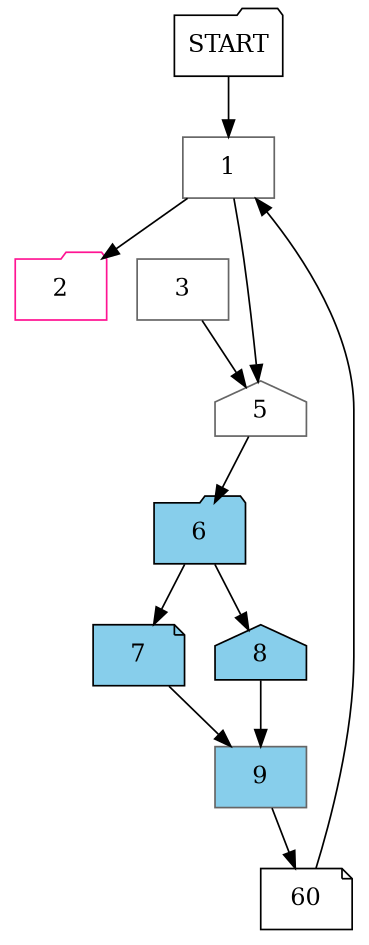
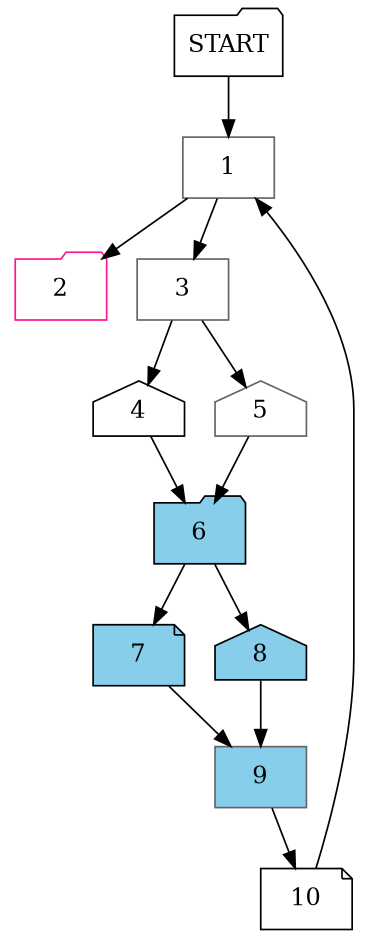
(247, 281) -> (209, 221)
none -> (139, 411)
(306, 899) -> (306, 899)
